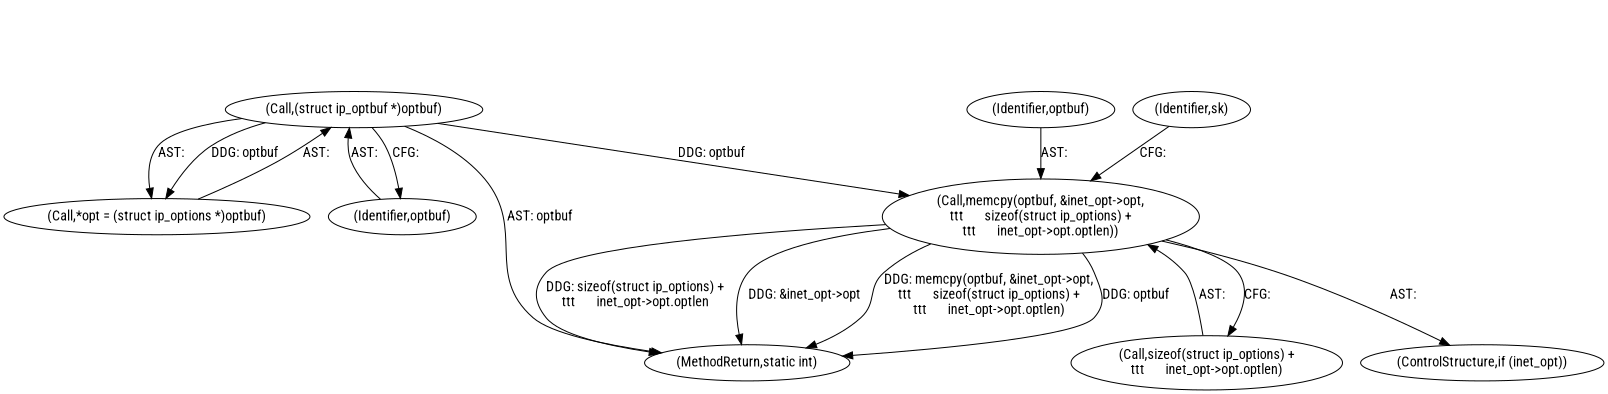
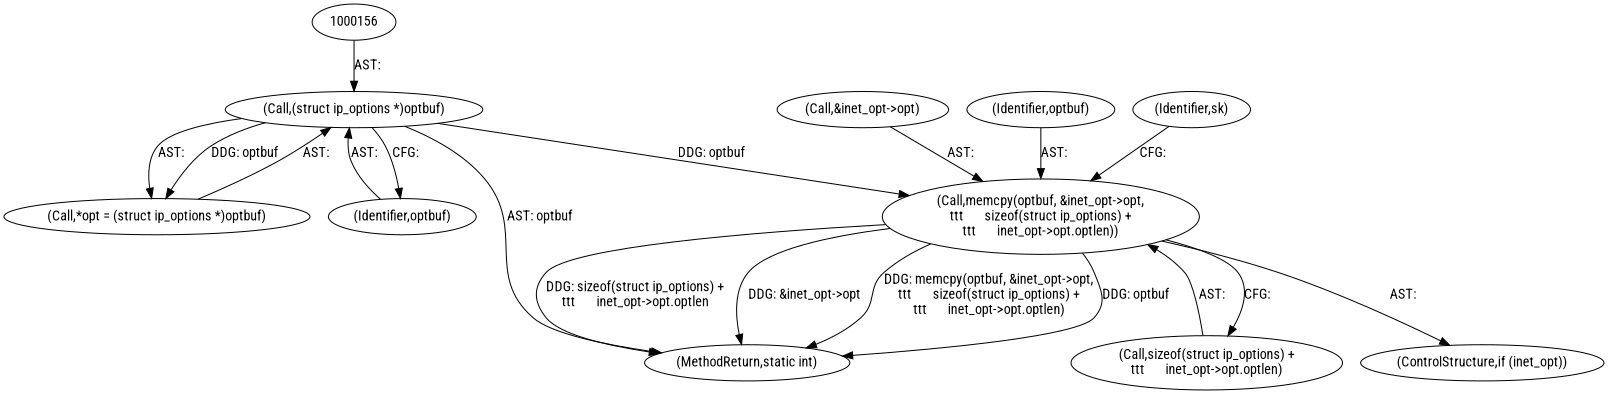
none -> (354, 22)
(354, 110) -> (354, 110)
none -> (863, 110)
